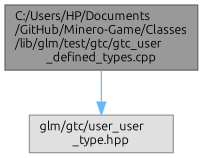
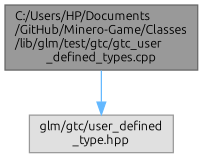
(101, 134) -> (101, 134)
